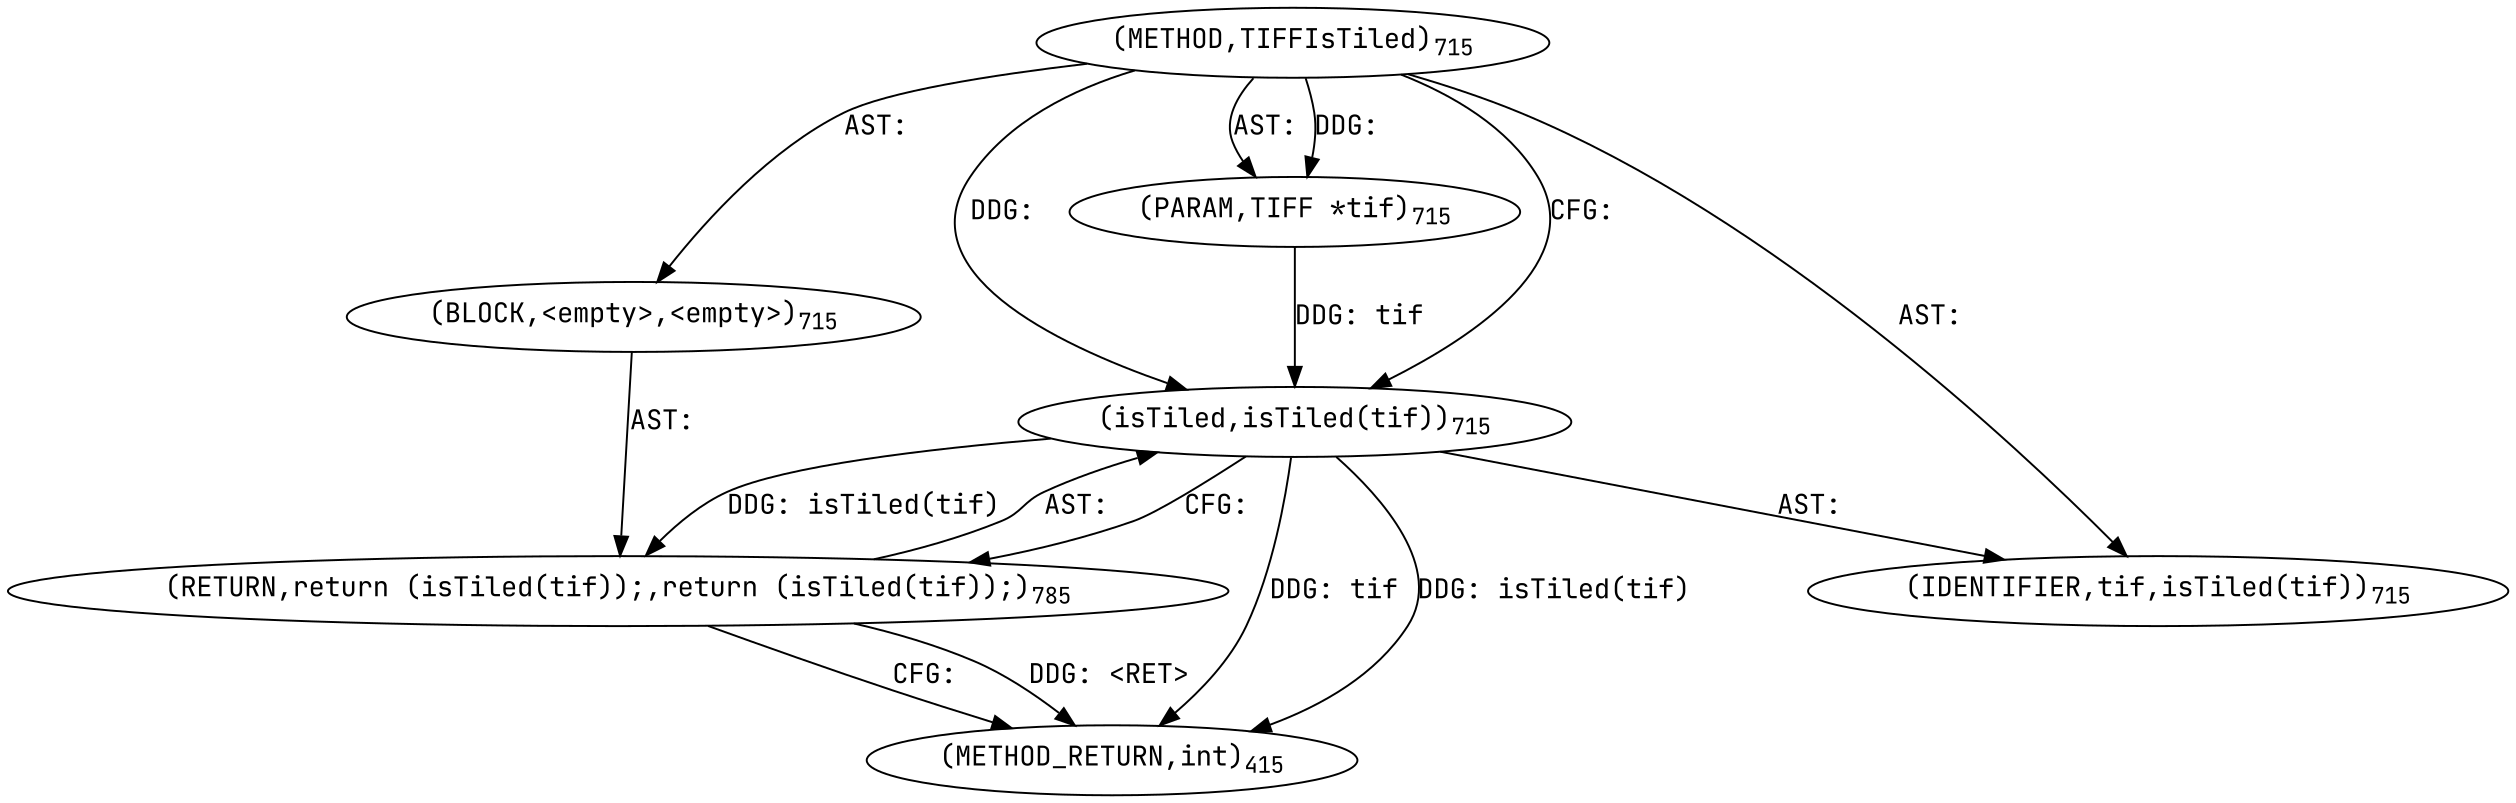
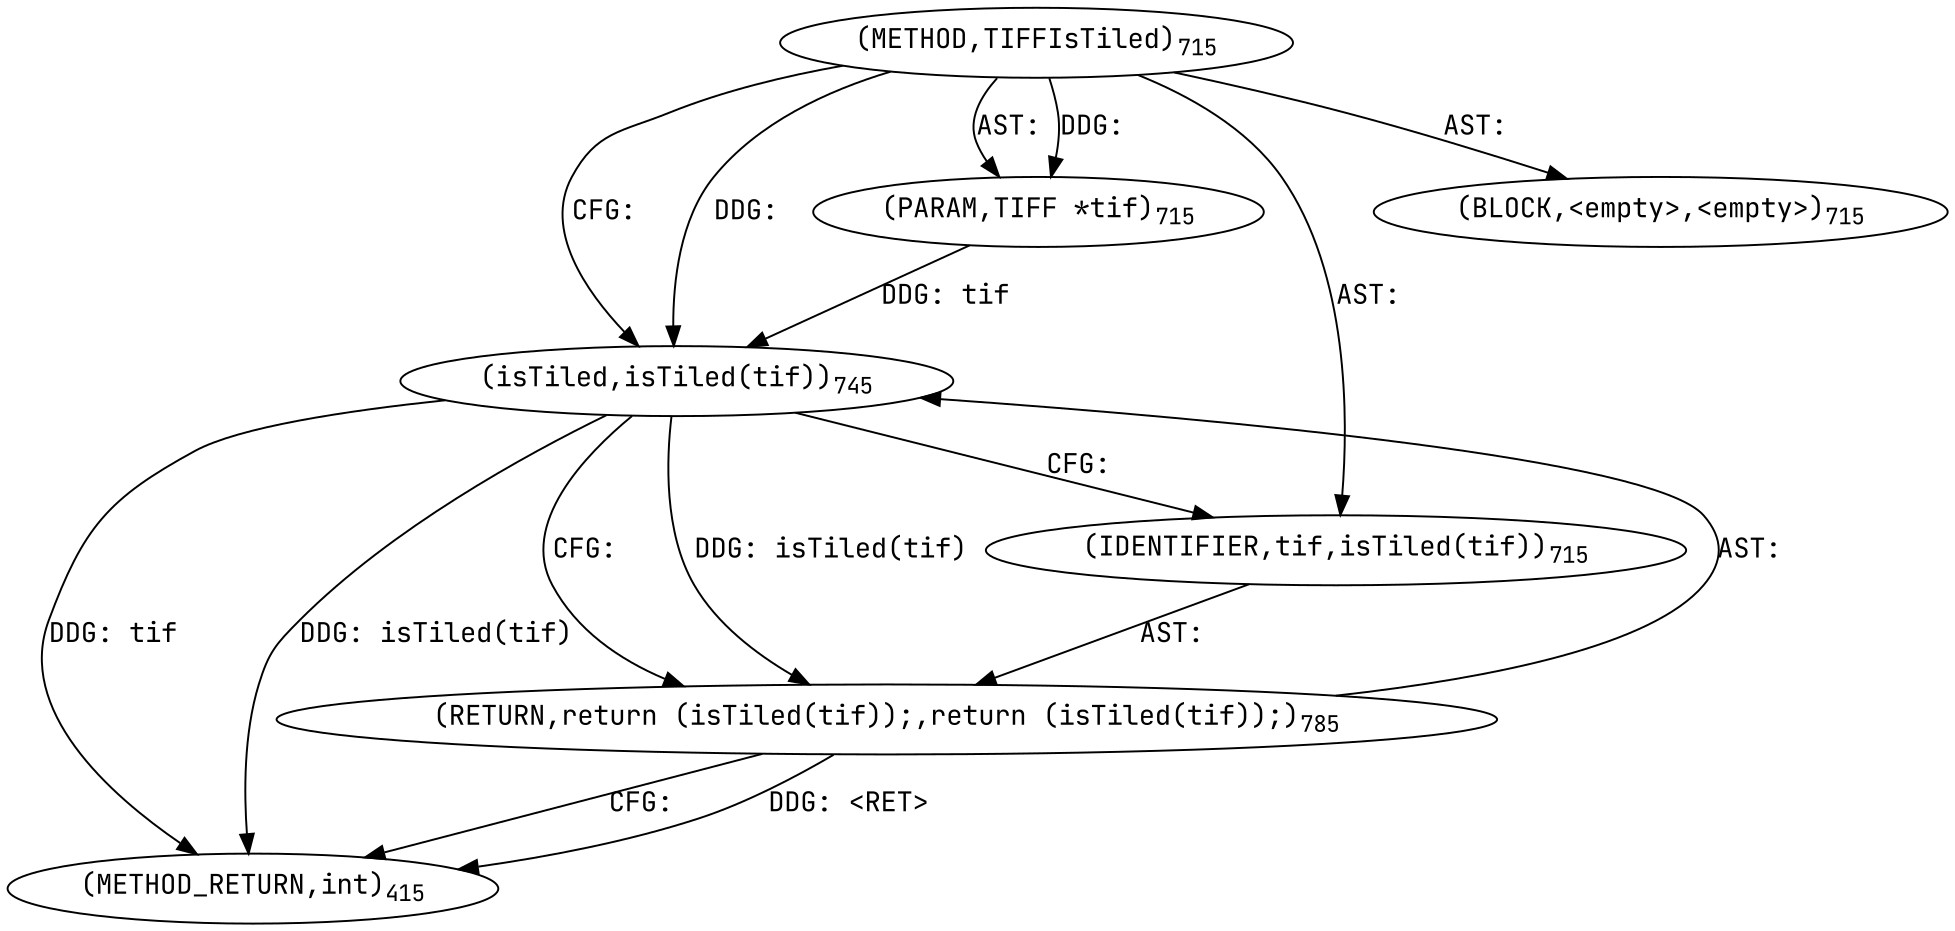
(1472, 419) -> (854, 378)
(627, 444) -> (1122, 631)
(1818, 507) -> (1087, 466)
